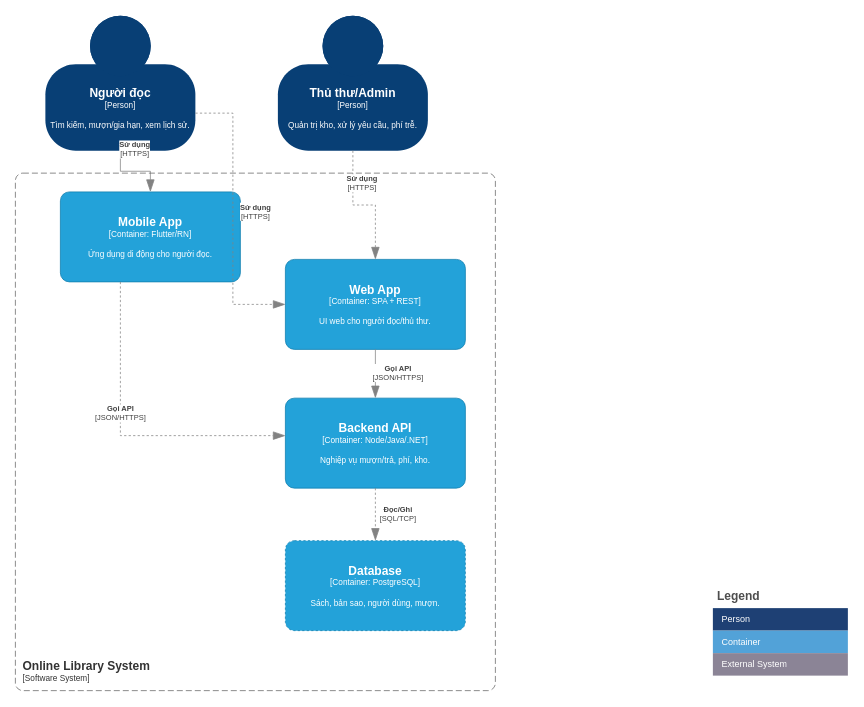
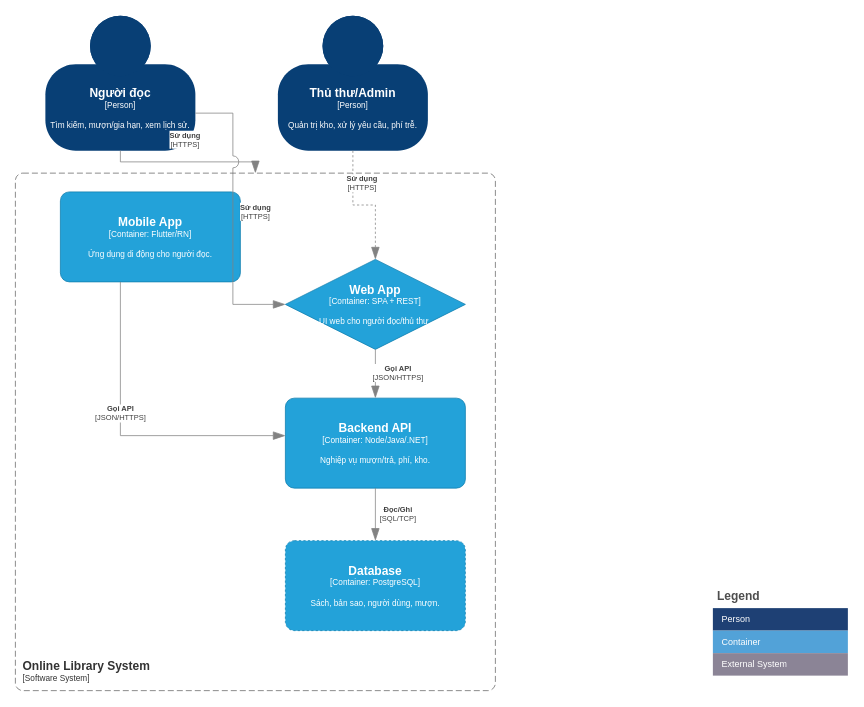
(233, 135) -> (233, 133)
(120, 153) -> (120, 153)
(375, 304) -> (375, 304)
(190, 435) -> (190, 435)
(375, 508) -> (375, 508)
